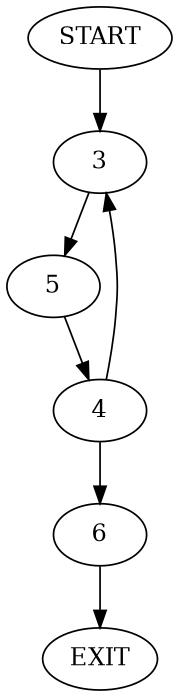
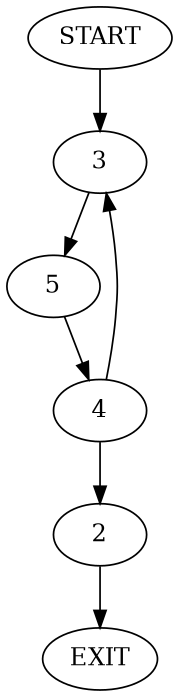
(100, 535) -> (100, 535)
